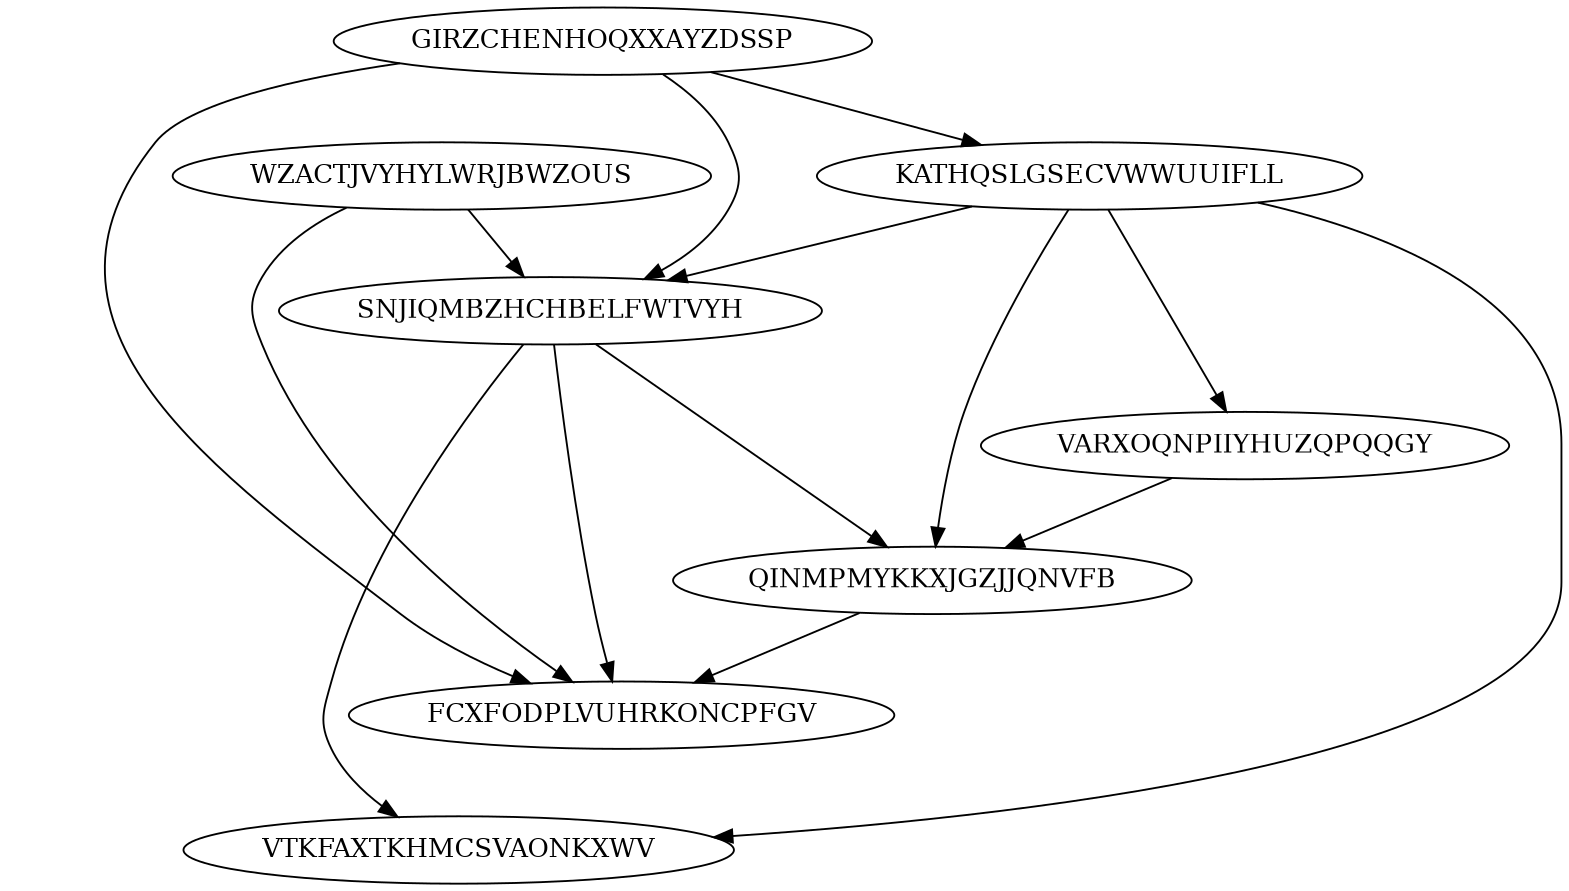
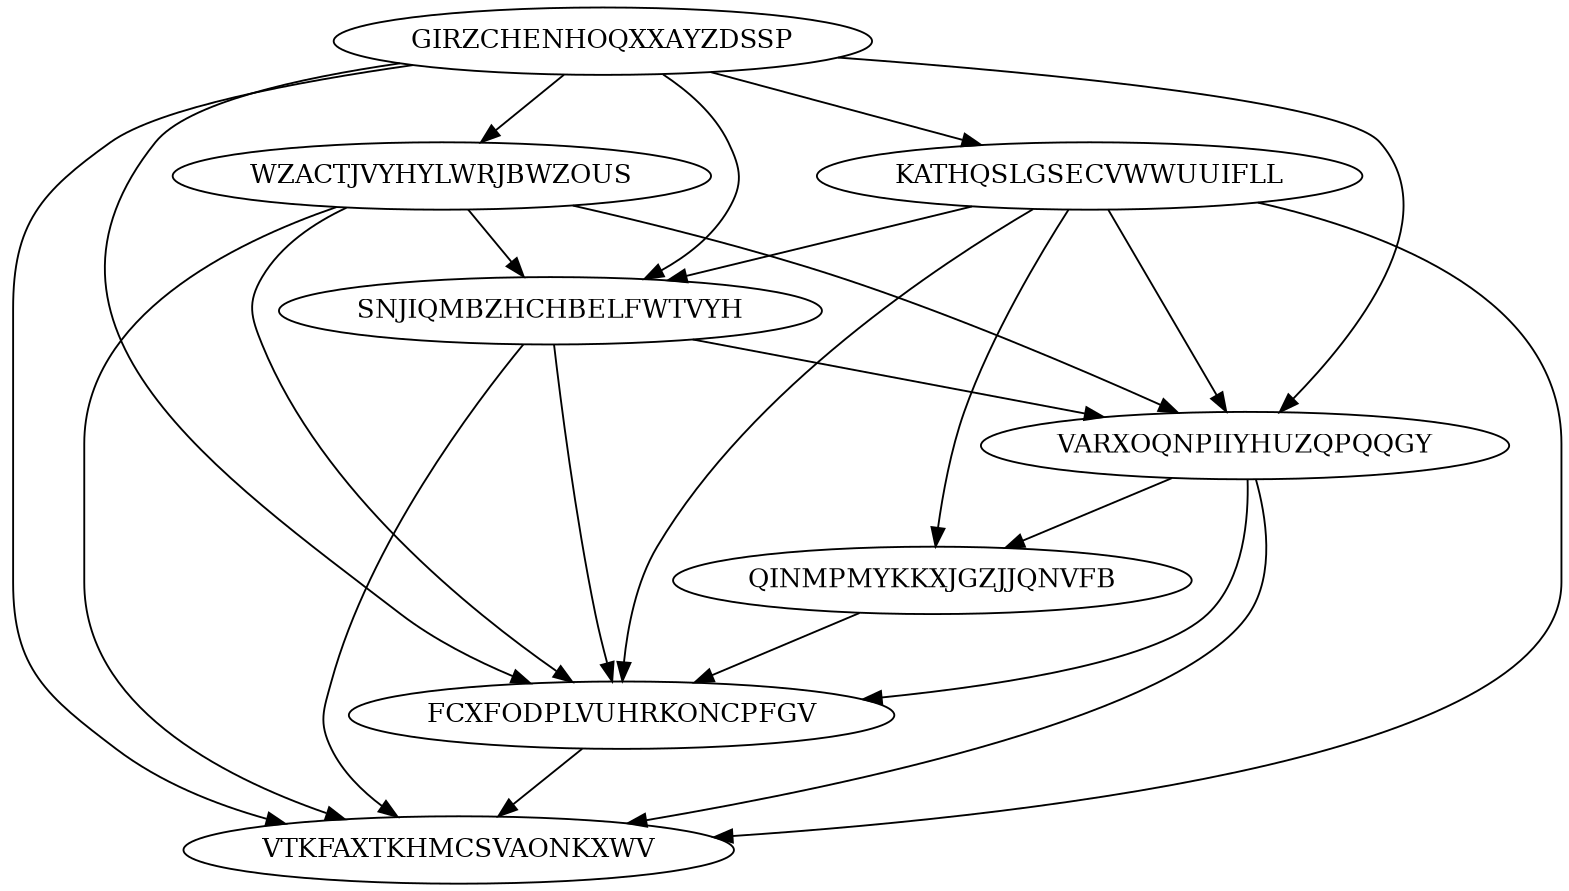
none -> (530, 102)
none -> (1259, 104)
none -> (872, 289)
none -> (13, 374)
none -> (780, 397)
(734, 440) -> (889, 377)
none -> (84, 507)
none -> (1120, 656)
none -> (1028, 732)
none -> (548, 776)
